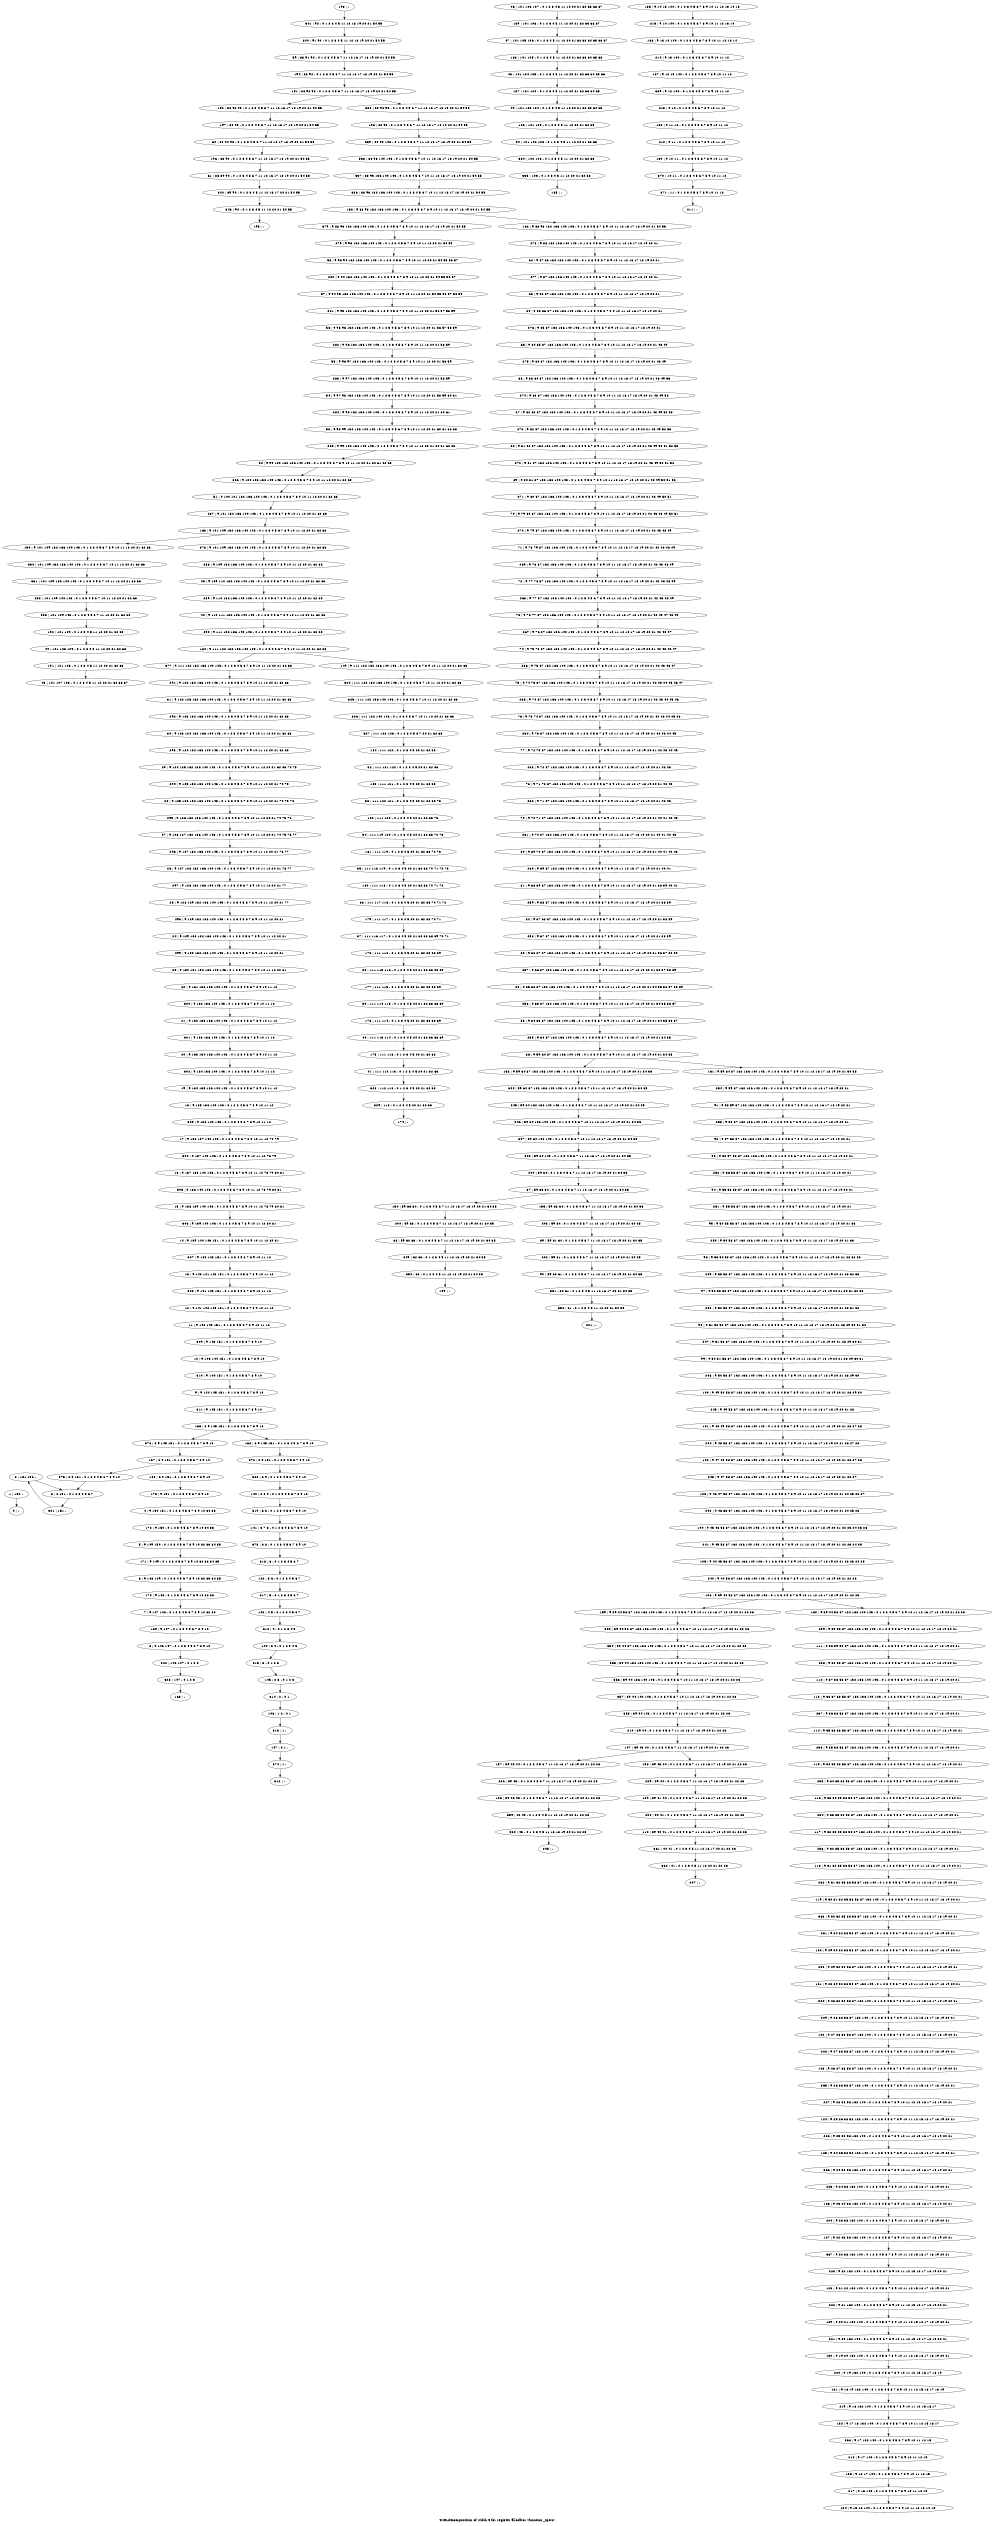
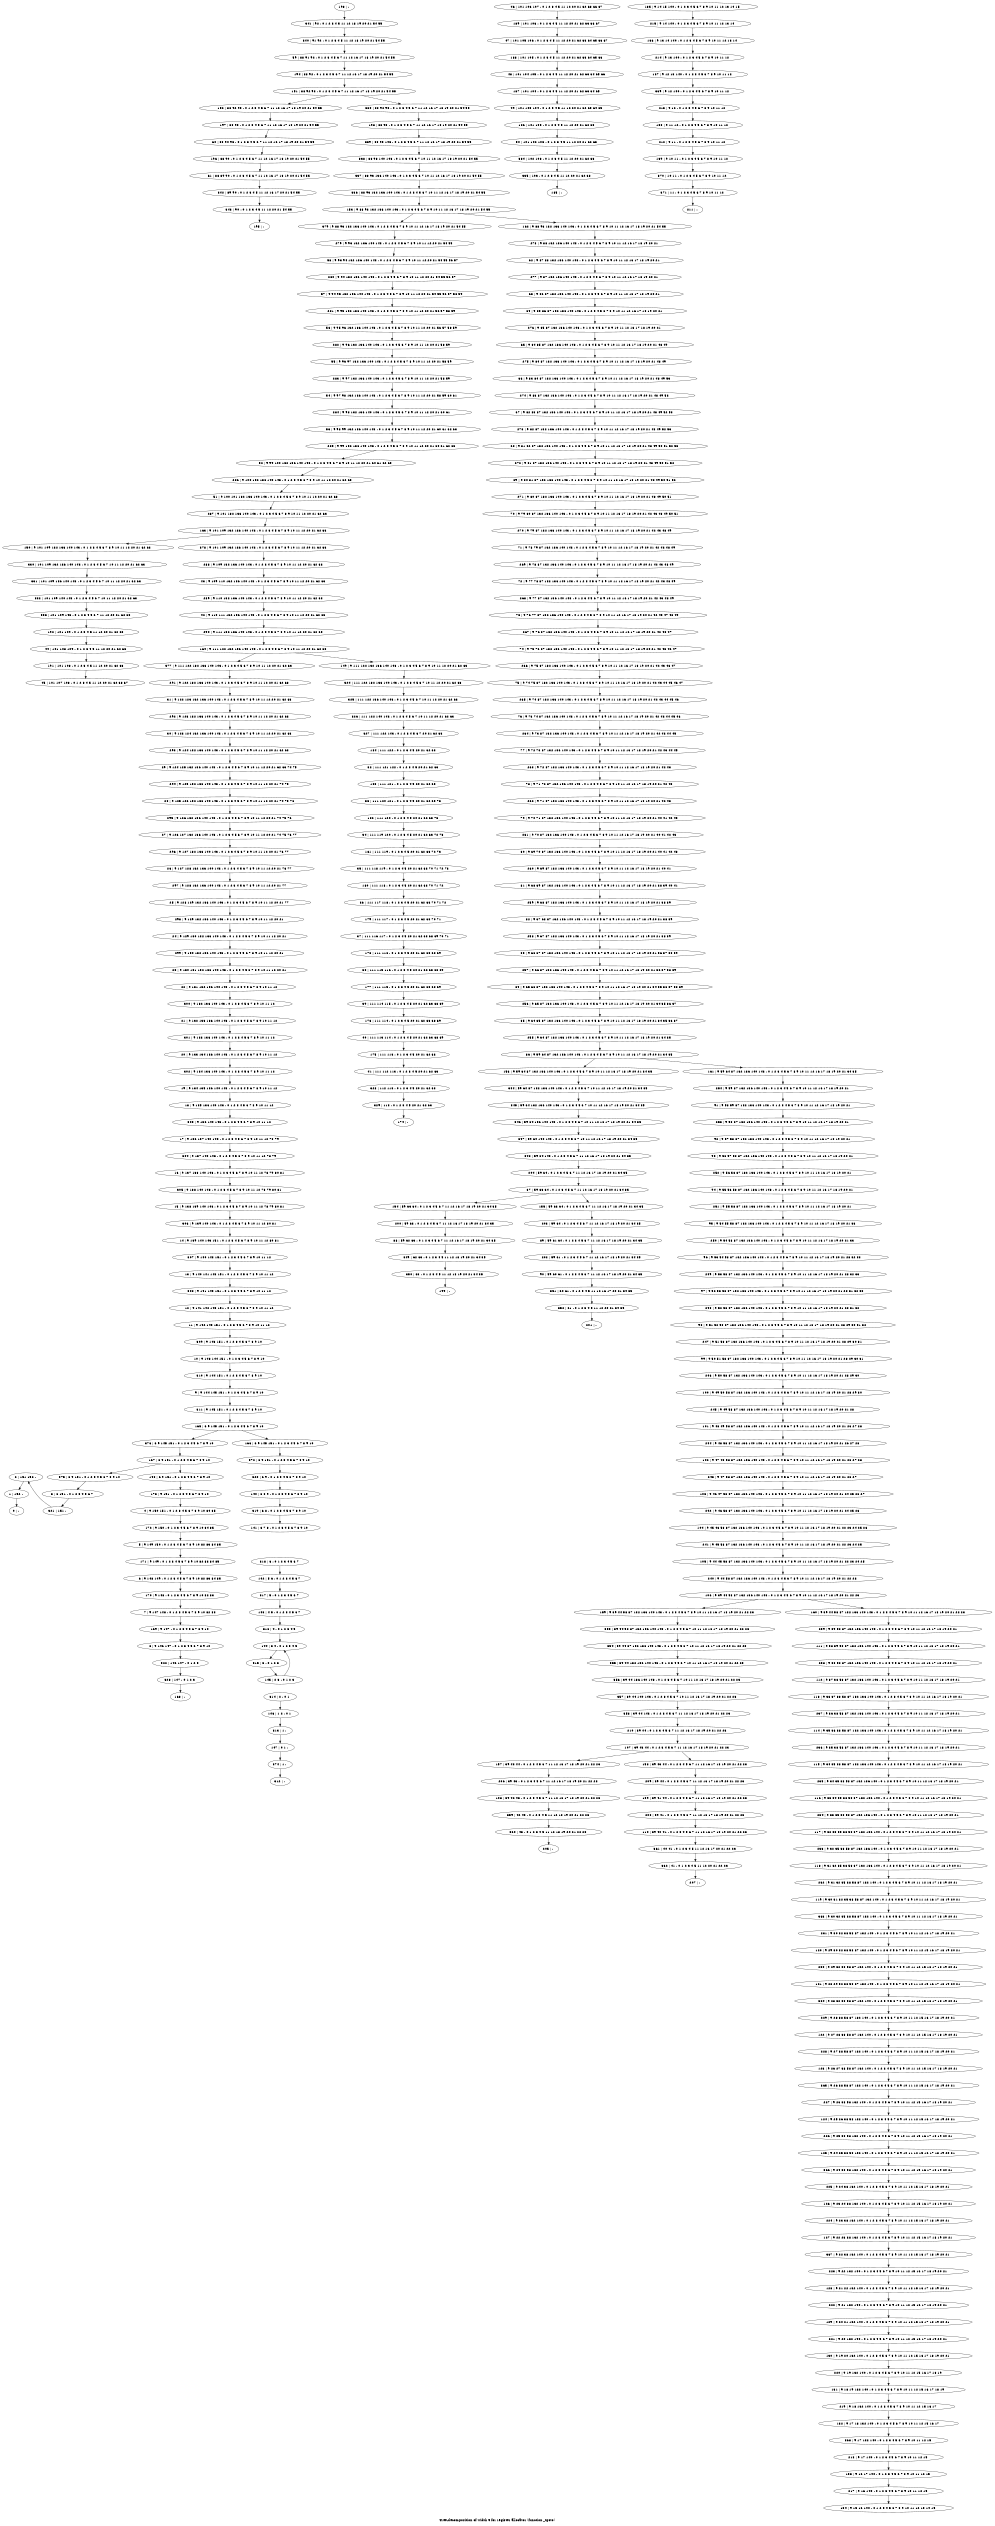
(48, 1485) -> (22, 1485)
(280, 1545) -> none
(280, 1687) -> (290, 1664)
